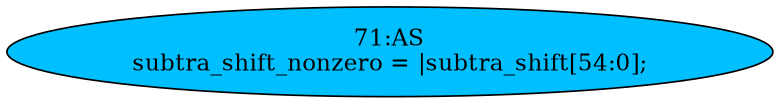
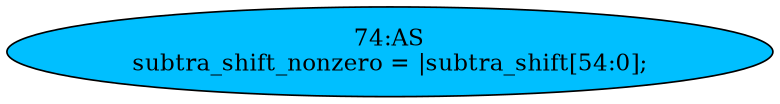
(390, 52) -> (390, 52)
